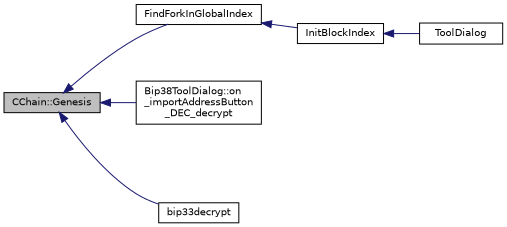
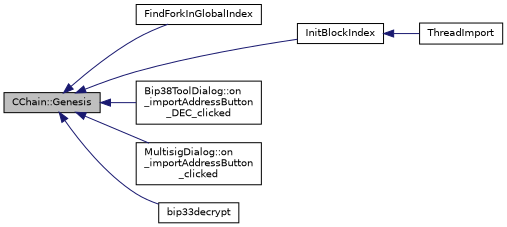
(284, 26) -> (190, 59)
(461, 34) -> (461, 34)
(199, 103) -> (199, 103)
none -> (199, 164)
